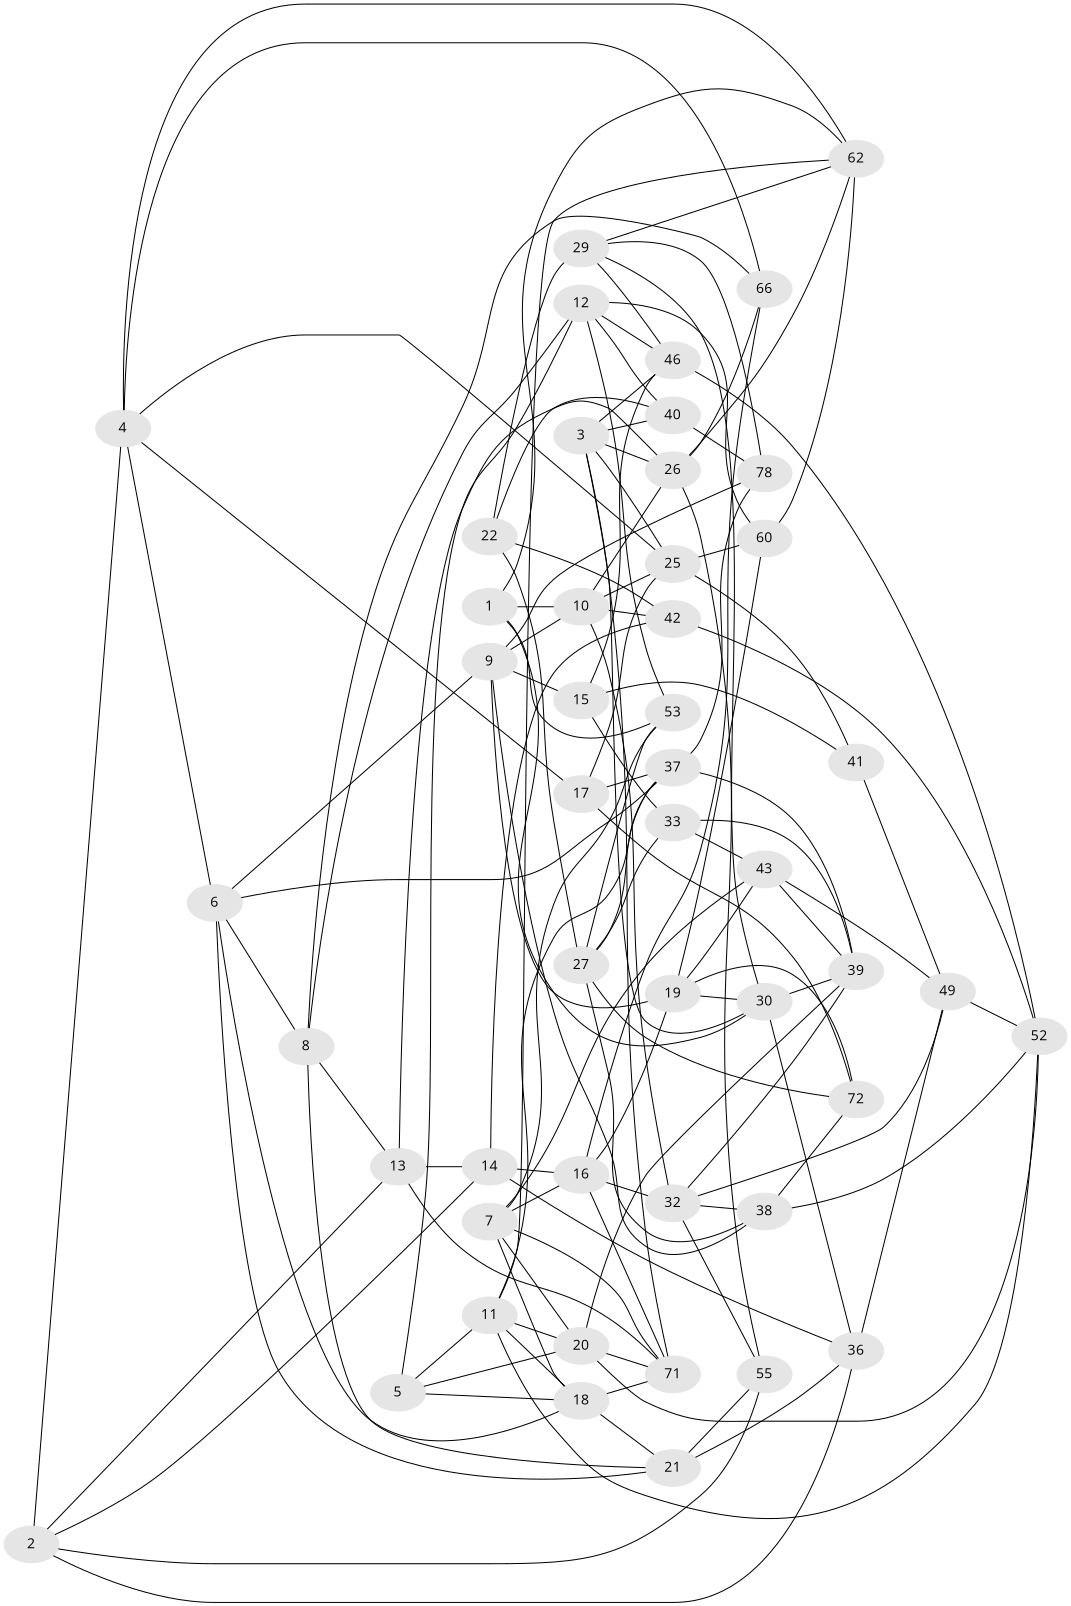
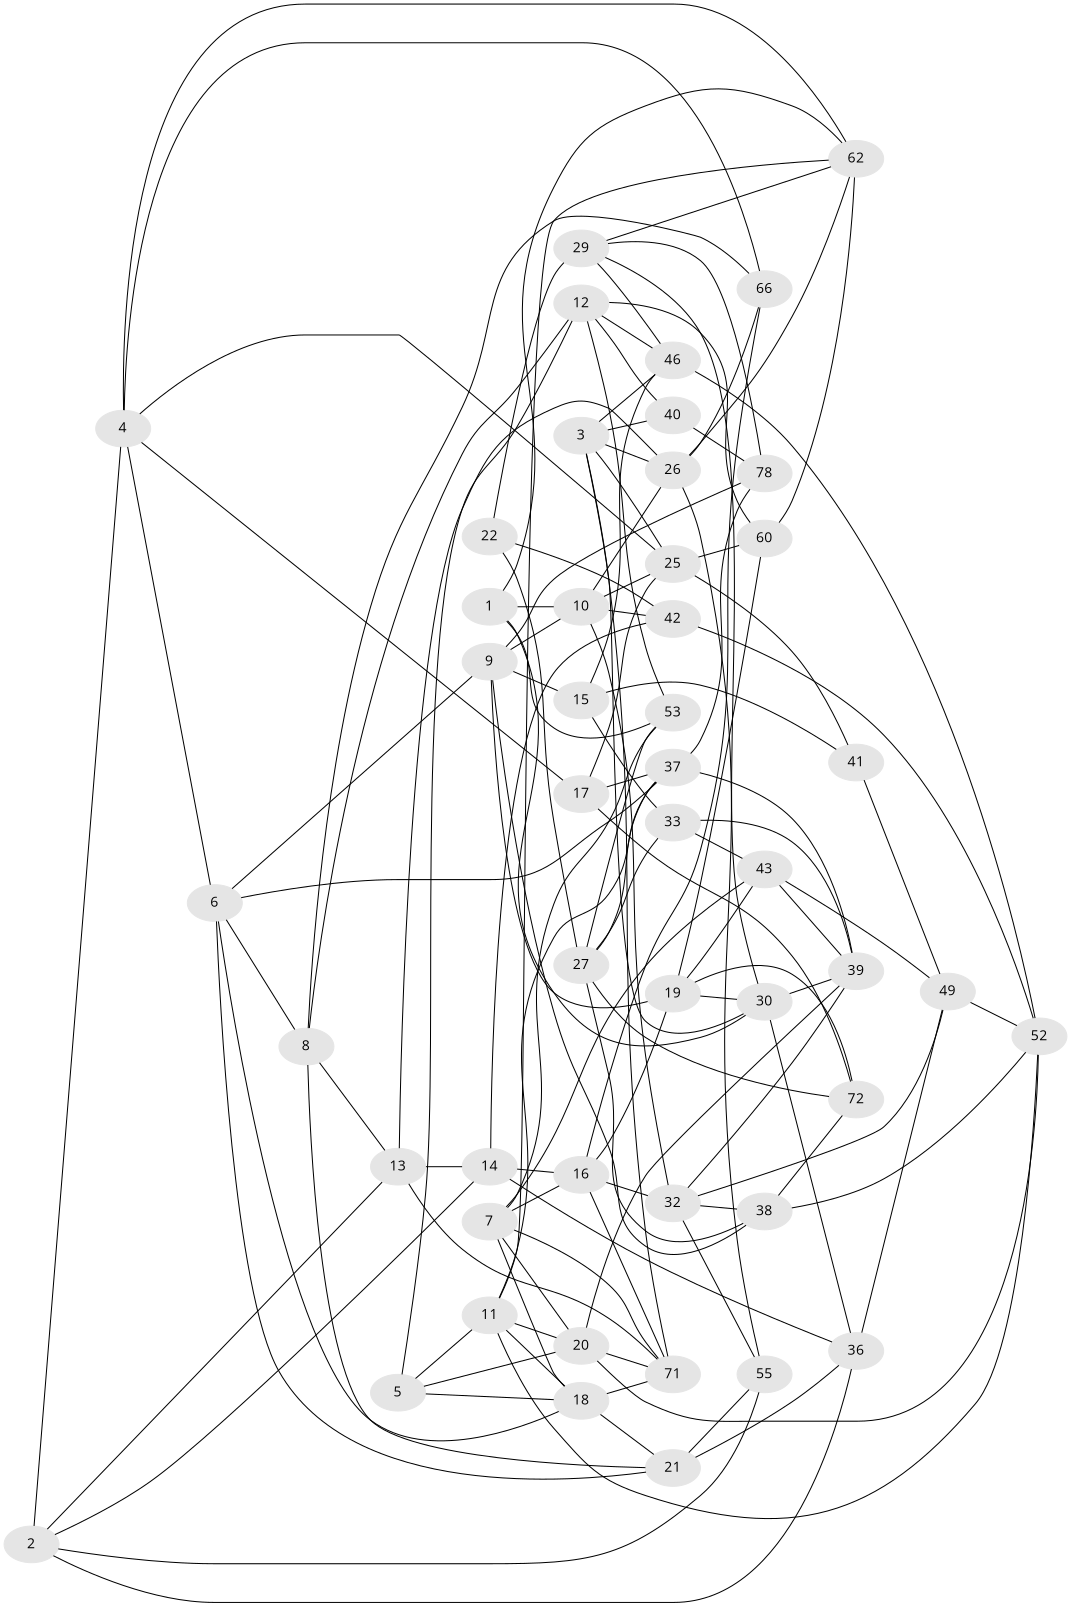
(541, 422) -> none
